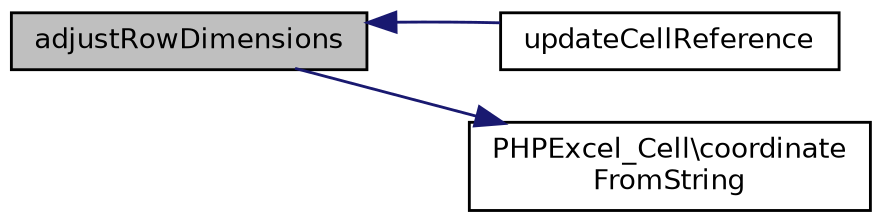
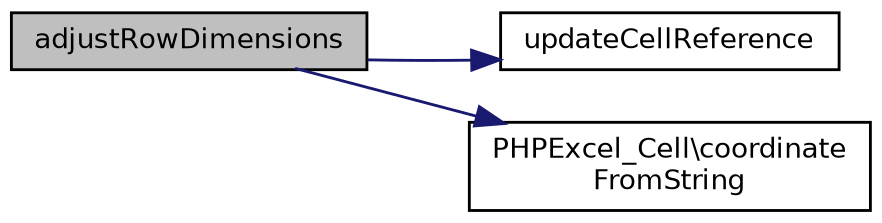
(448, 22) -> (420, 60)
